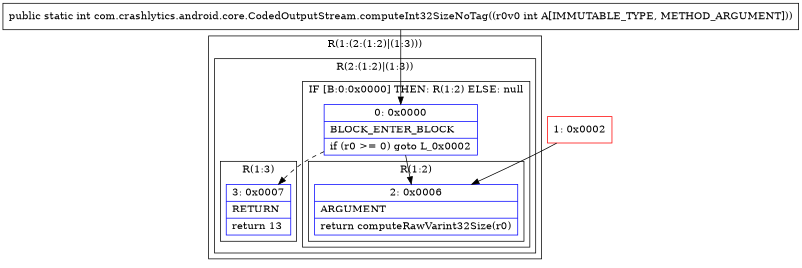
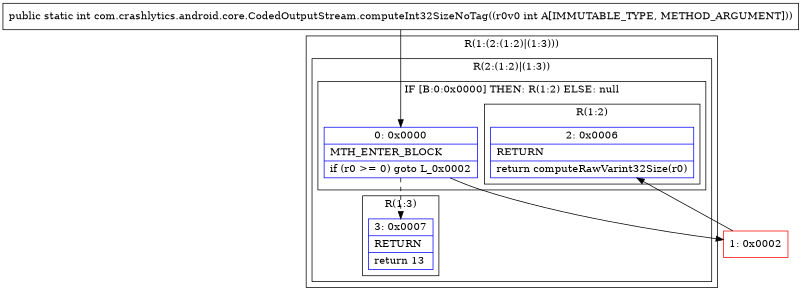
(392, 129) -> (386, 152)
(408, 166) -> (581, 216)
(353, 209) -> (520, 152)
